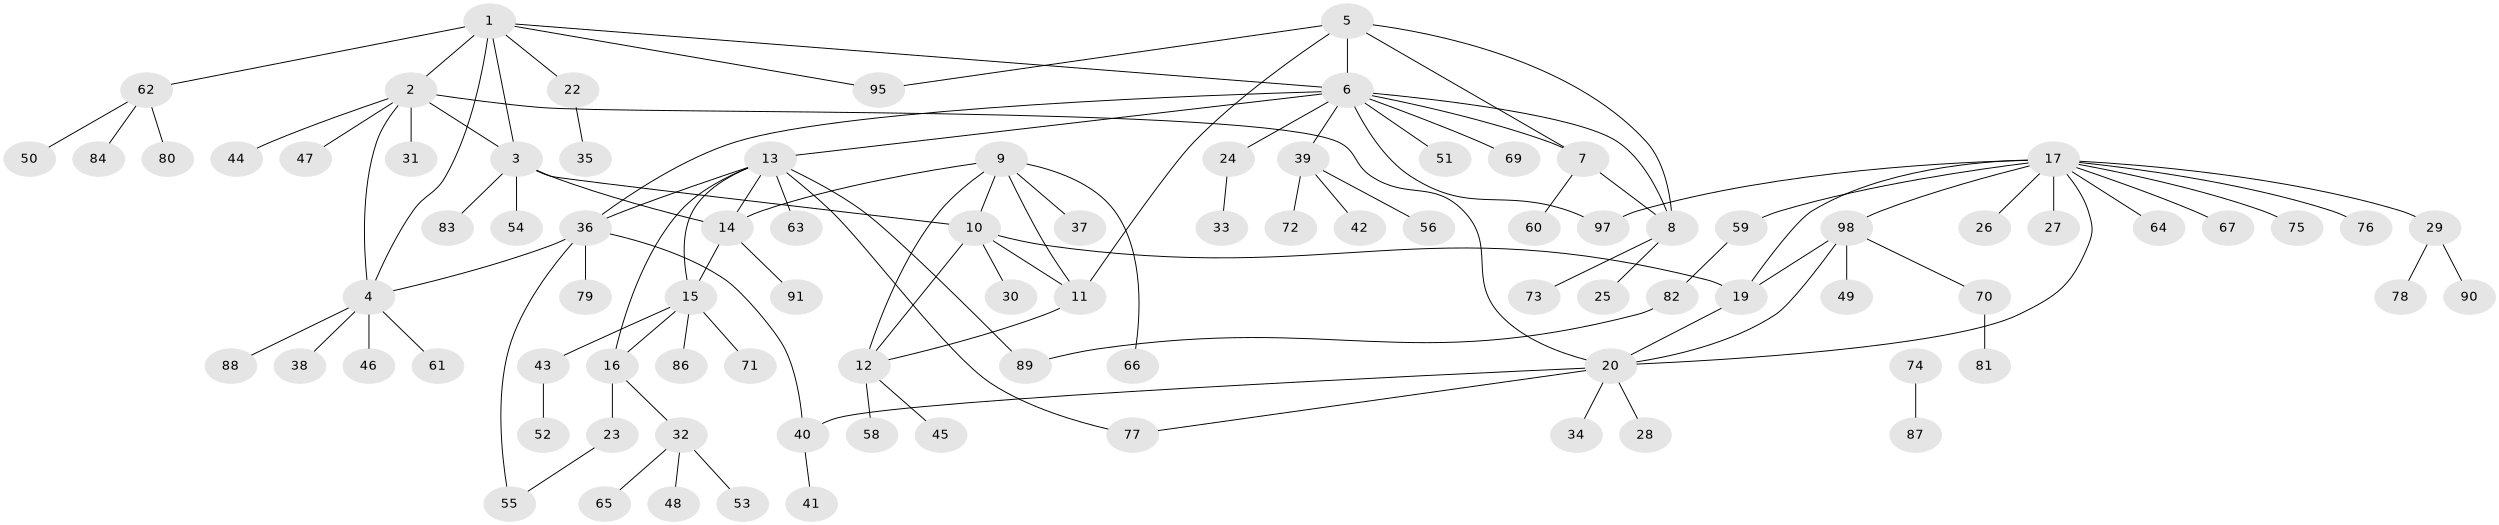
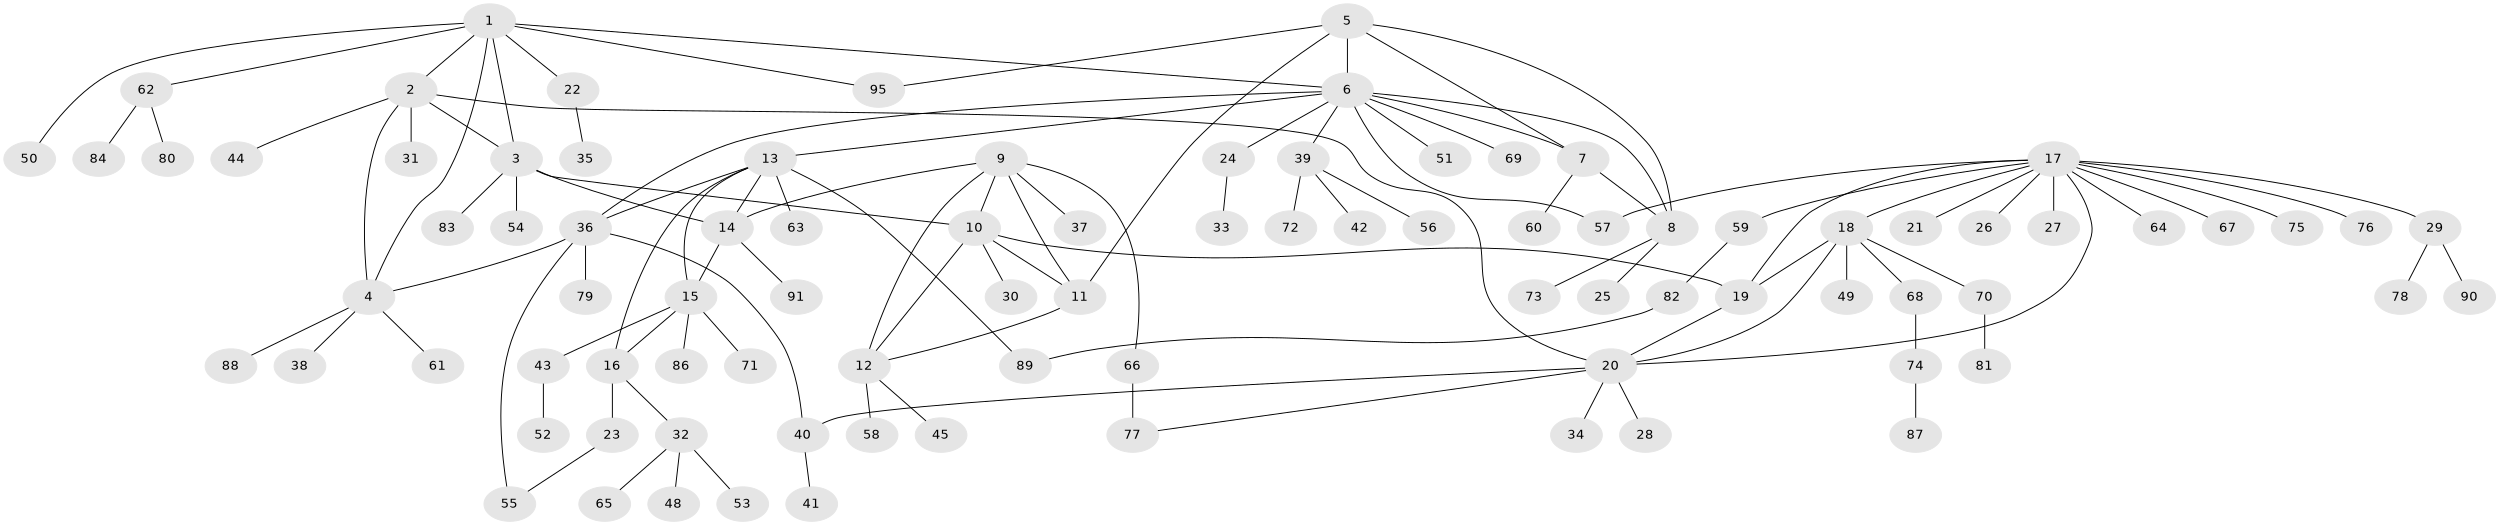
(88, 125) -> (236, 44)
(306, 159) -> none
(1603, 228) -> (1603, 228)
(1847, 228) -> (1847, 228)
none -> (1916, 228)
none -> (1916, 297)
(931, 325) -> (1133, 401)
(369, 366) -> none
